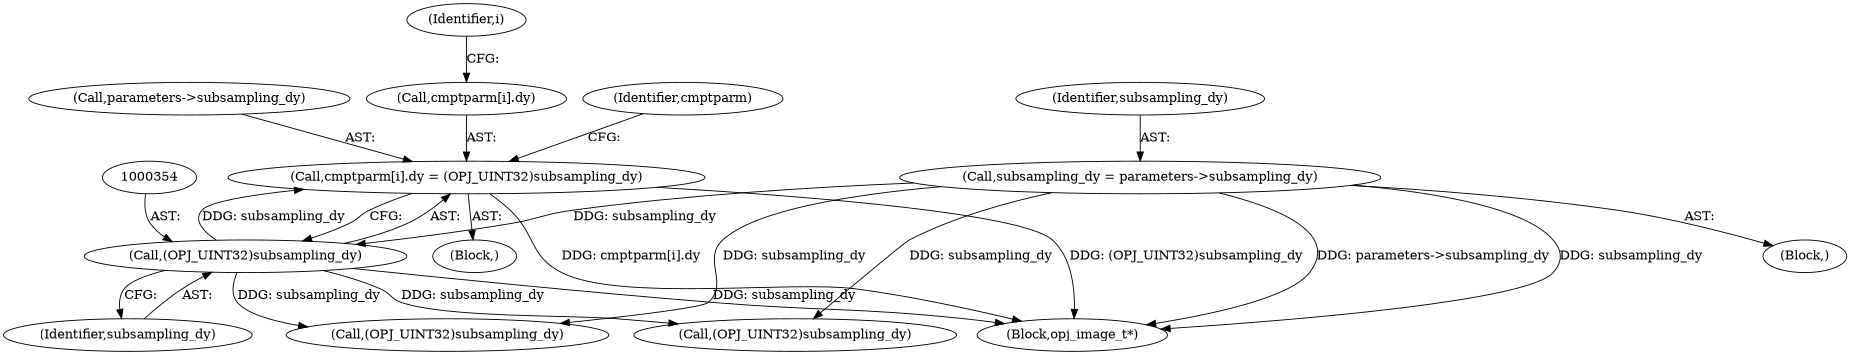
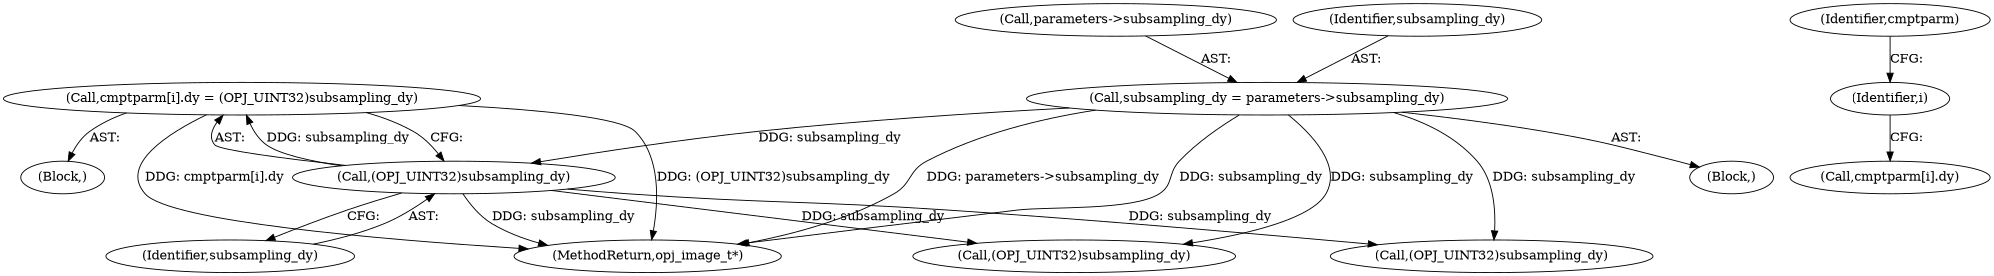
(466, 134) -> none
(581, 136) -> (1890, 55)
(323, 137) -> (1187, 57)
(150, 177) -> none
(1072, 335) -> (648, 256)
